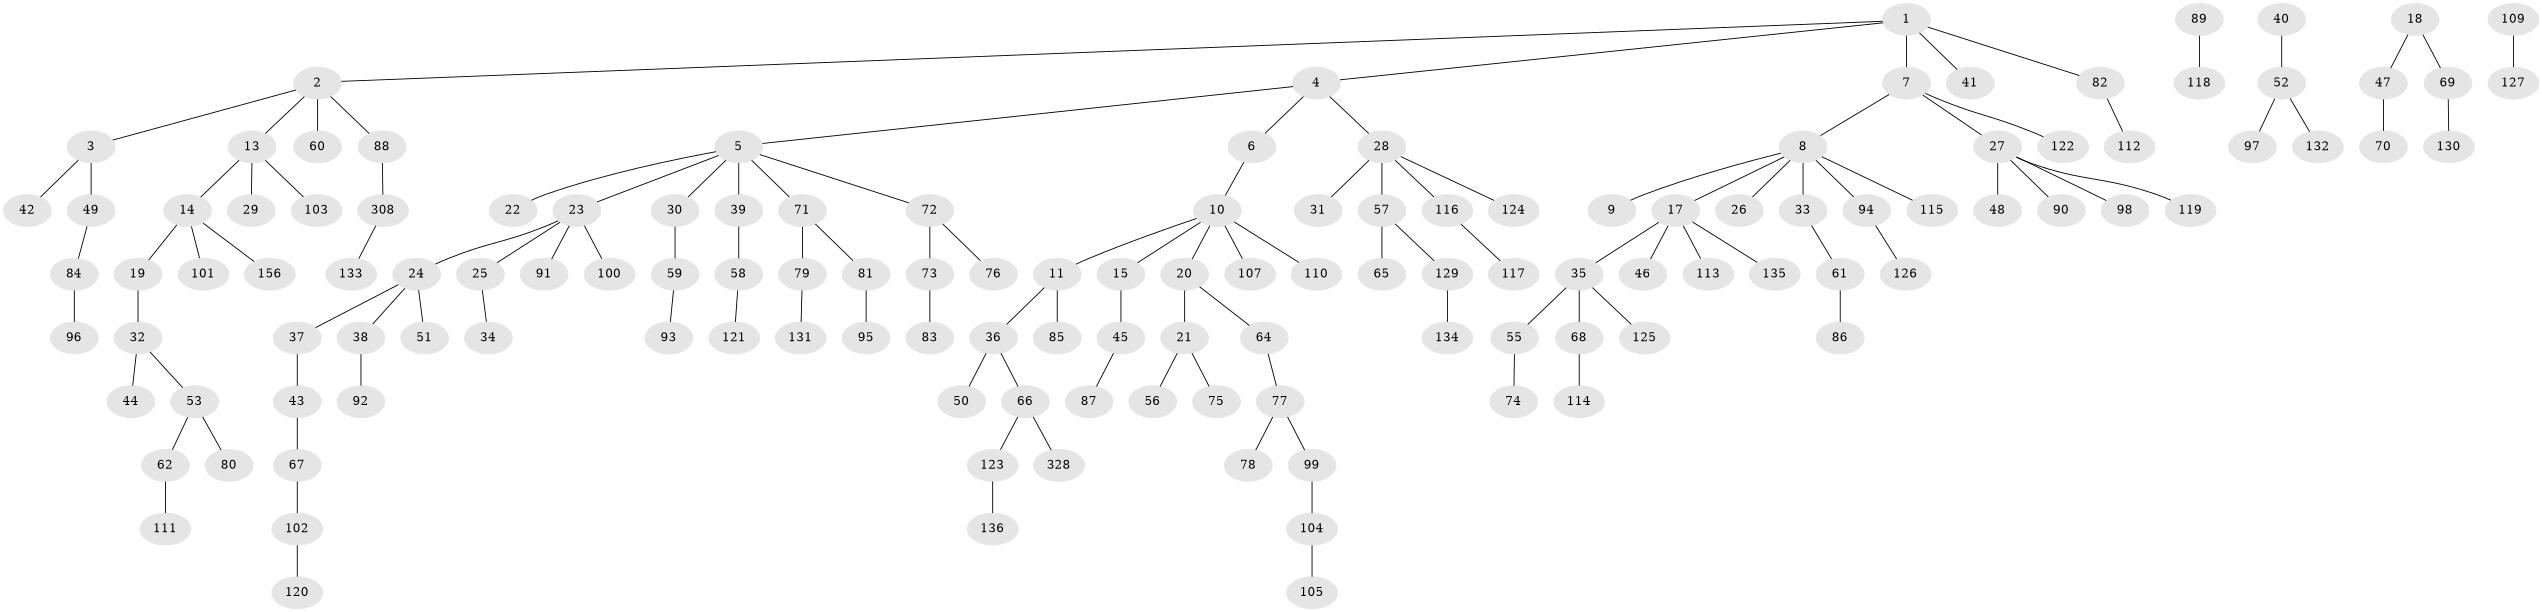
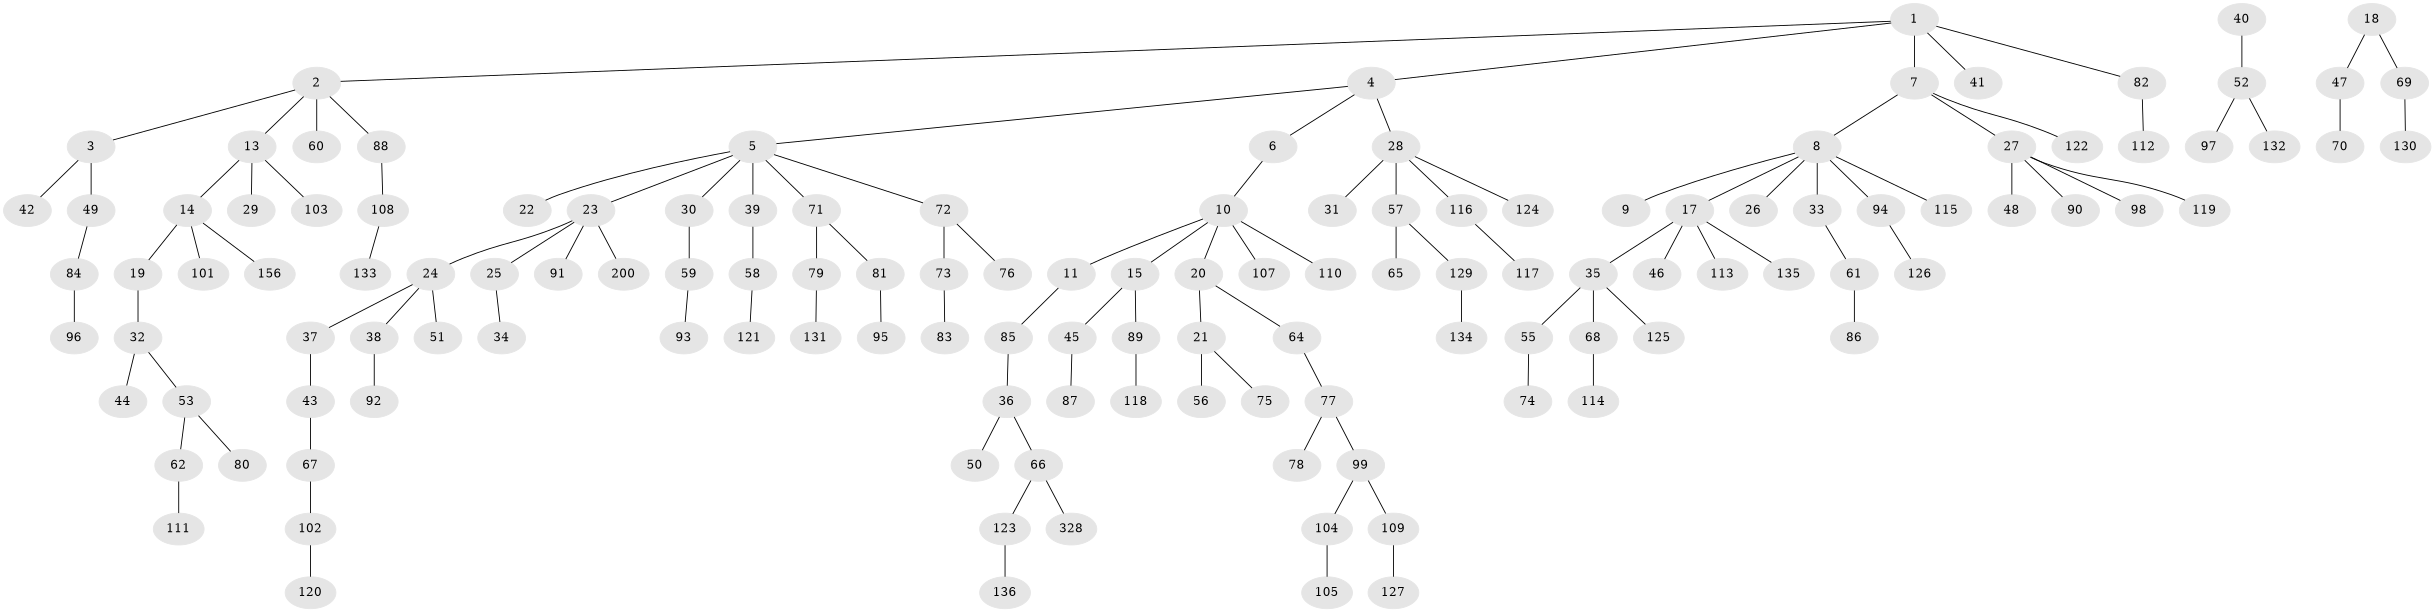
(383, 211) -> (383, 211)
(610, 274) -> (624, 274)
(1025, 306) -> (1008, 370)
none -> (1136, 306)
none -> (1377, 497)
